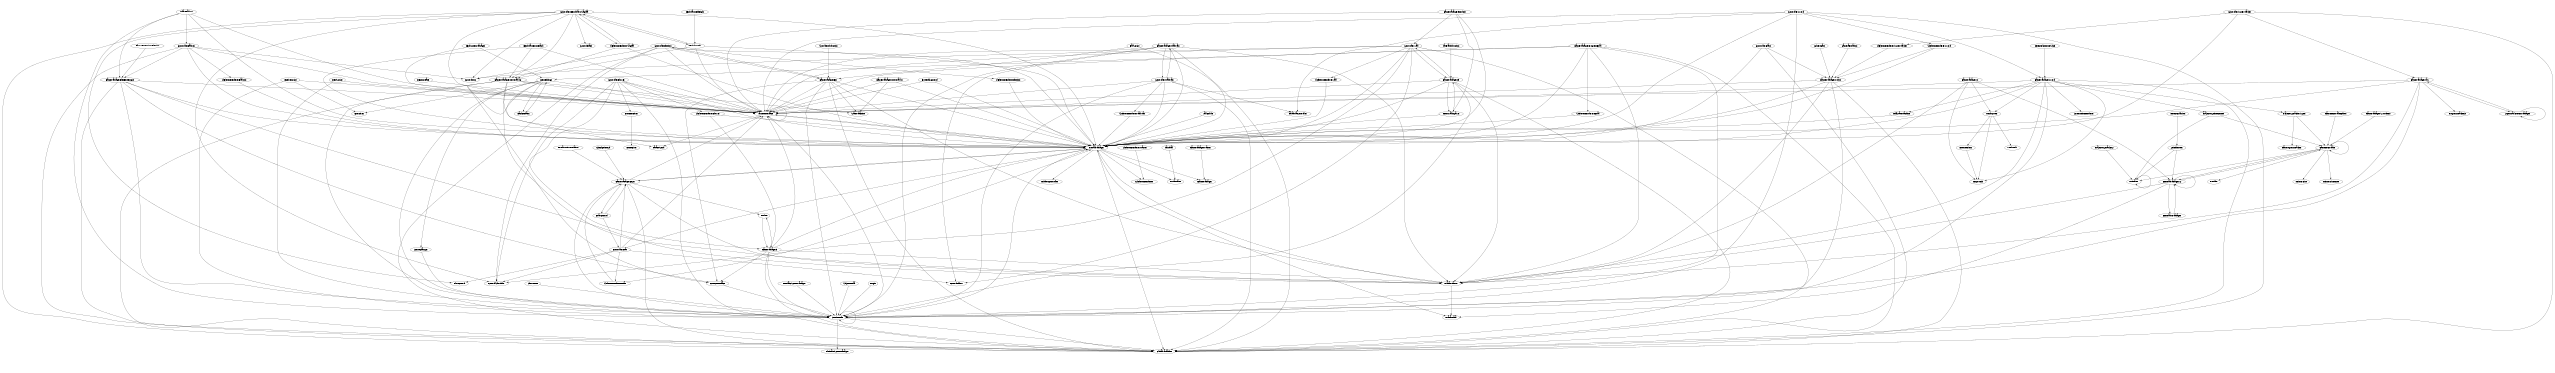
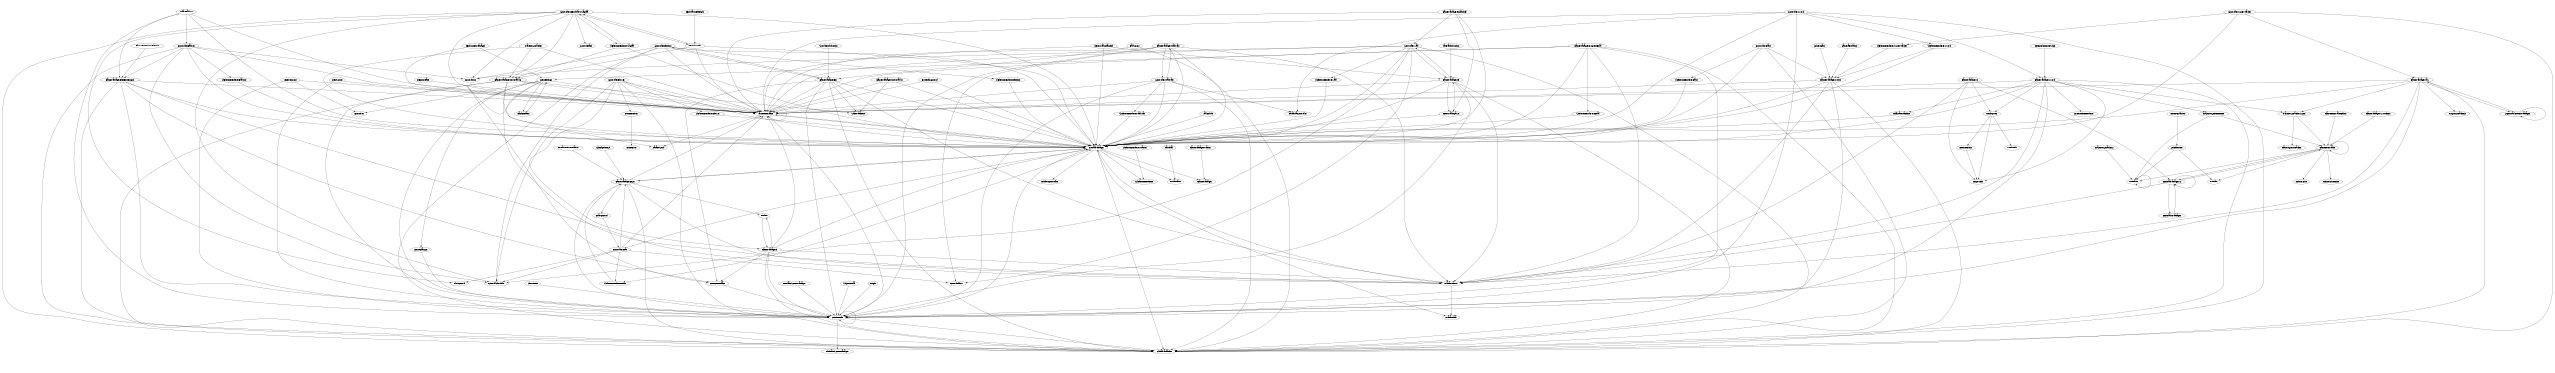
(1455, 12) -> (1455, 12)
(533, 46) -> (533, 46)
none -> (1104, 46)
none -> (1686, 80)
none -> (2358, 97)
(2174, 164) -> (2195, 164)
(757, 175) -> none
(616, 200) -> none
none -> (259, 223)
(1823, 294) -> none
none -> (1911, 343)
